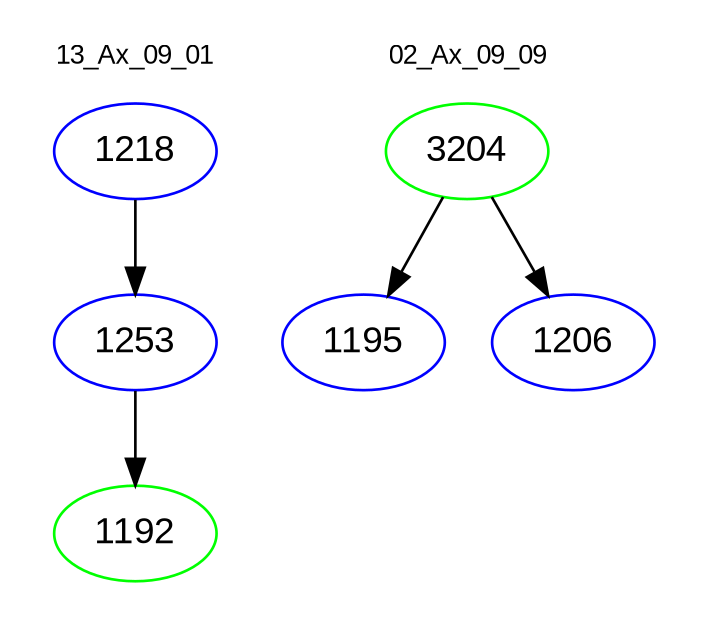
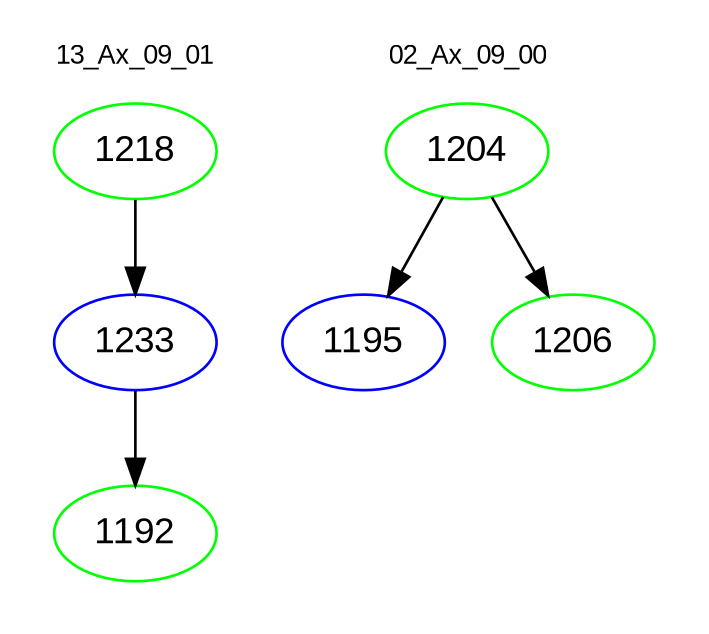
(468, 57) -> (468, 57)
(135, 151) -> (135, 151)
(467, 151) -> (467, 151)
(135, 342) -> (135, 342)
(573, 342) -> (573, 342)
